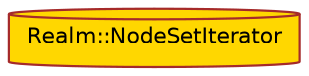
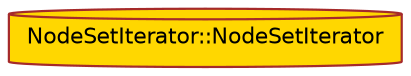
(154, 38) -> (205, 38)
